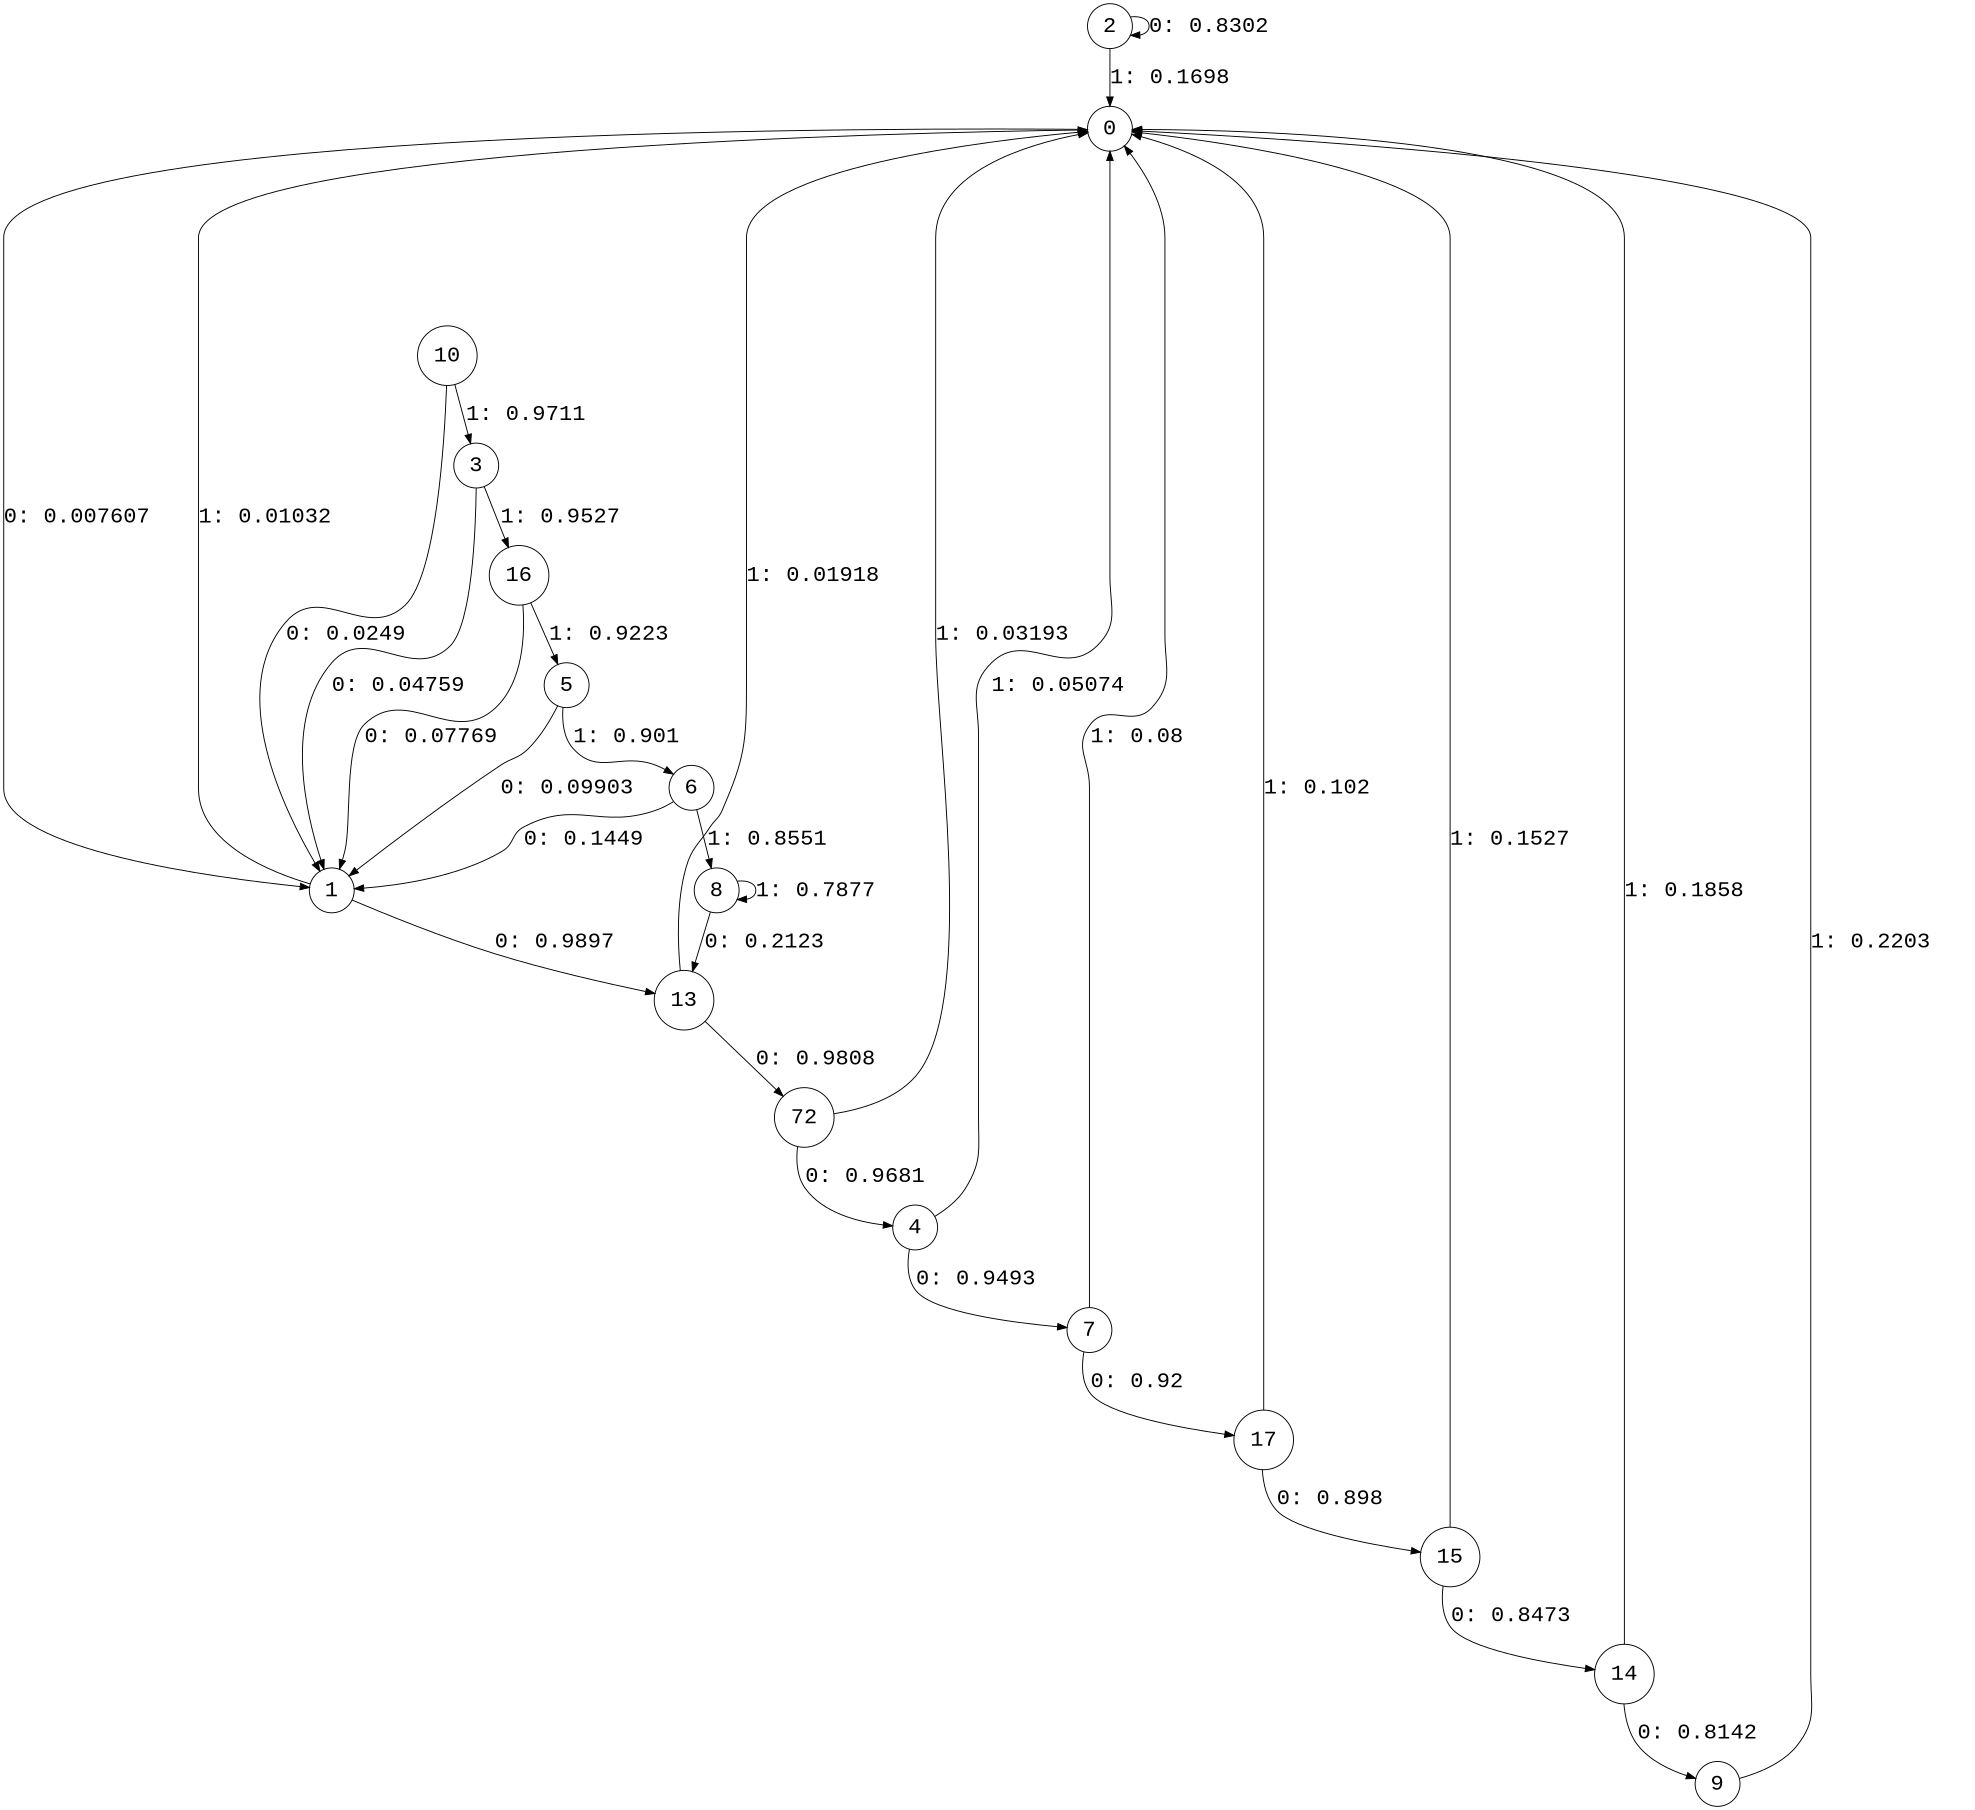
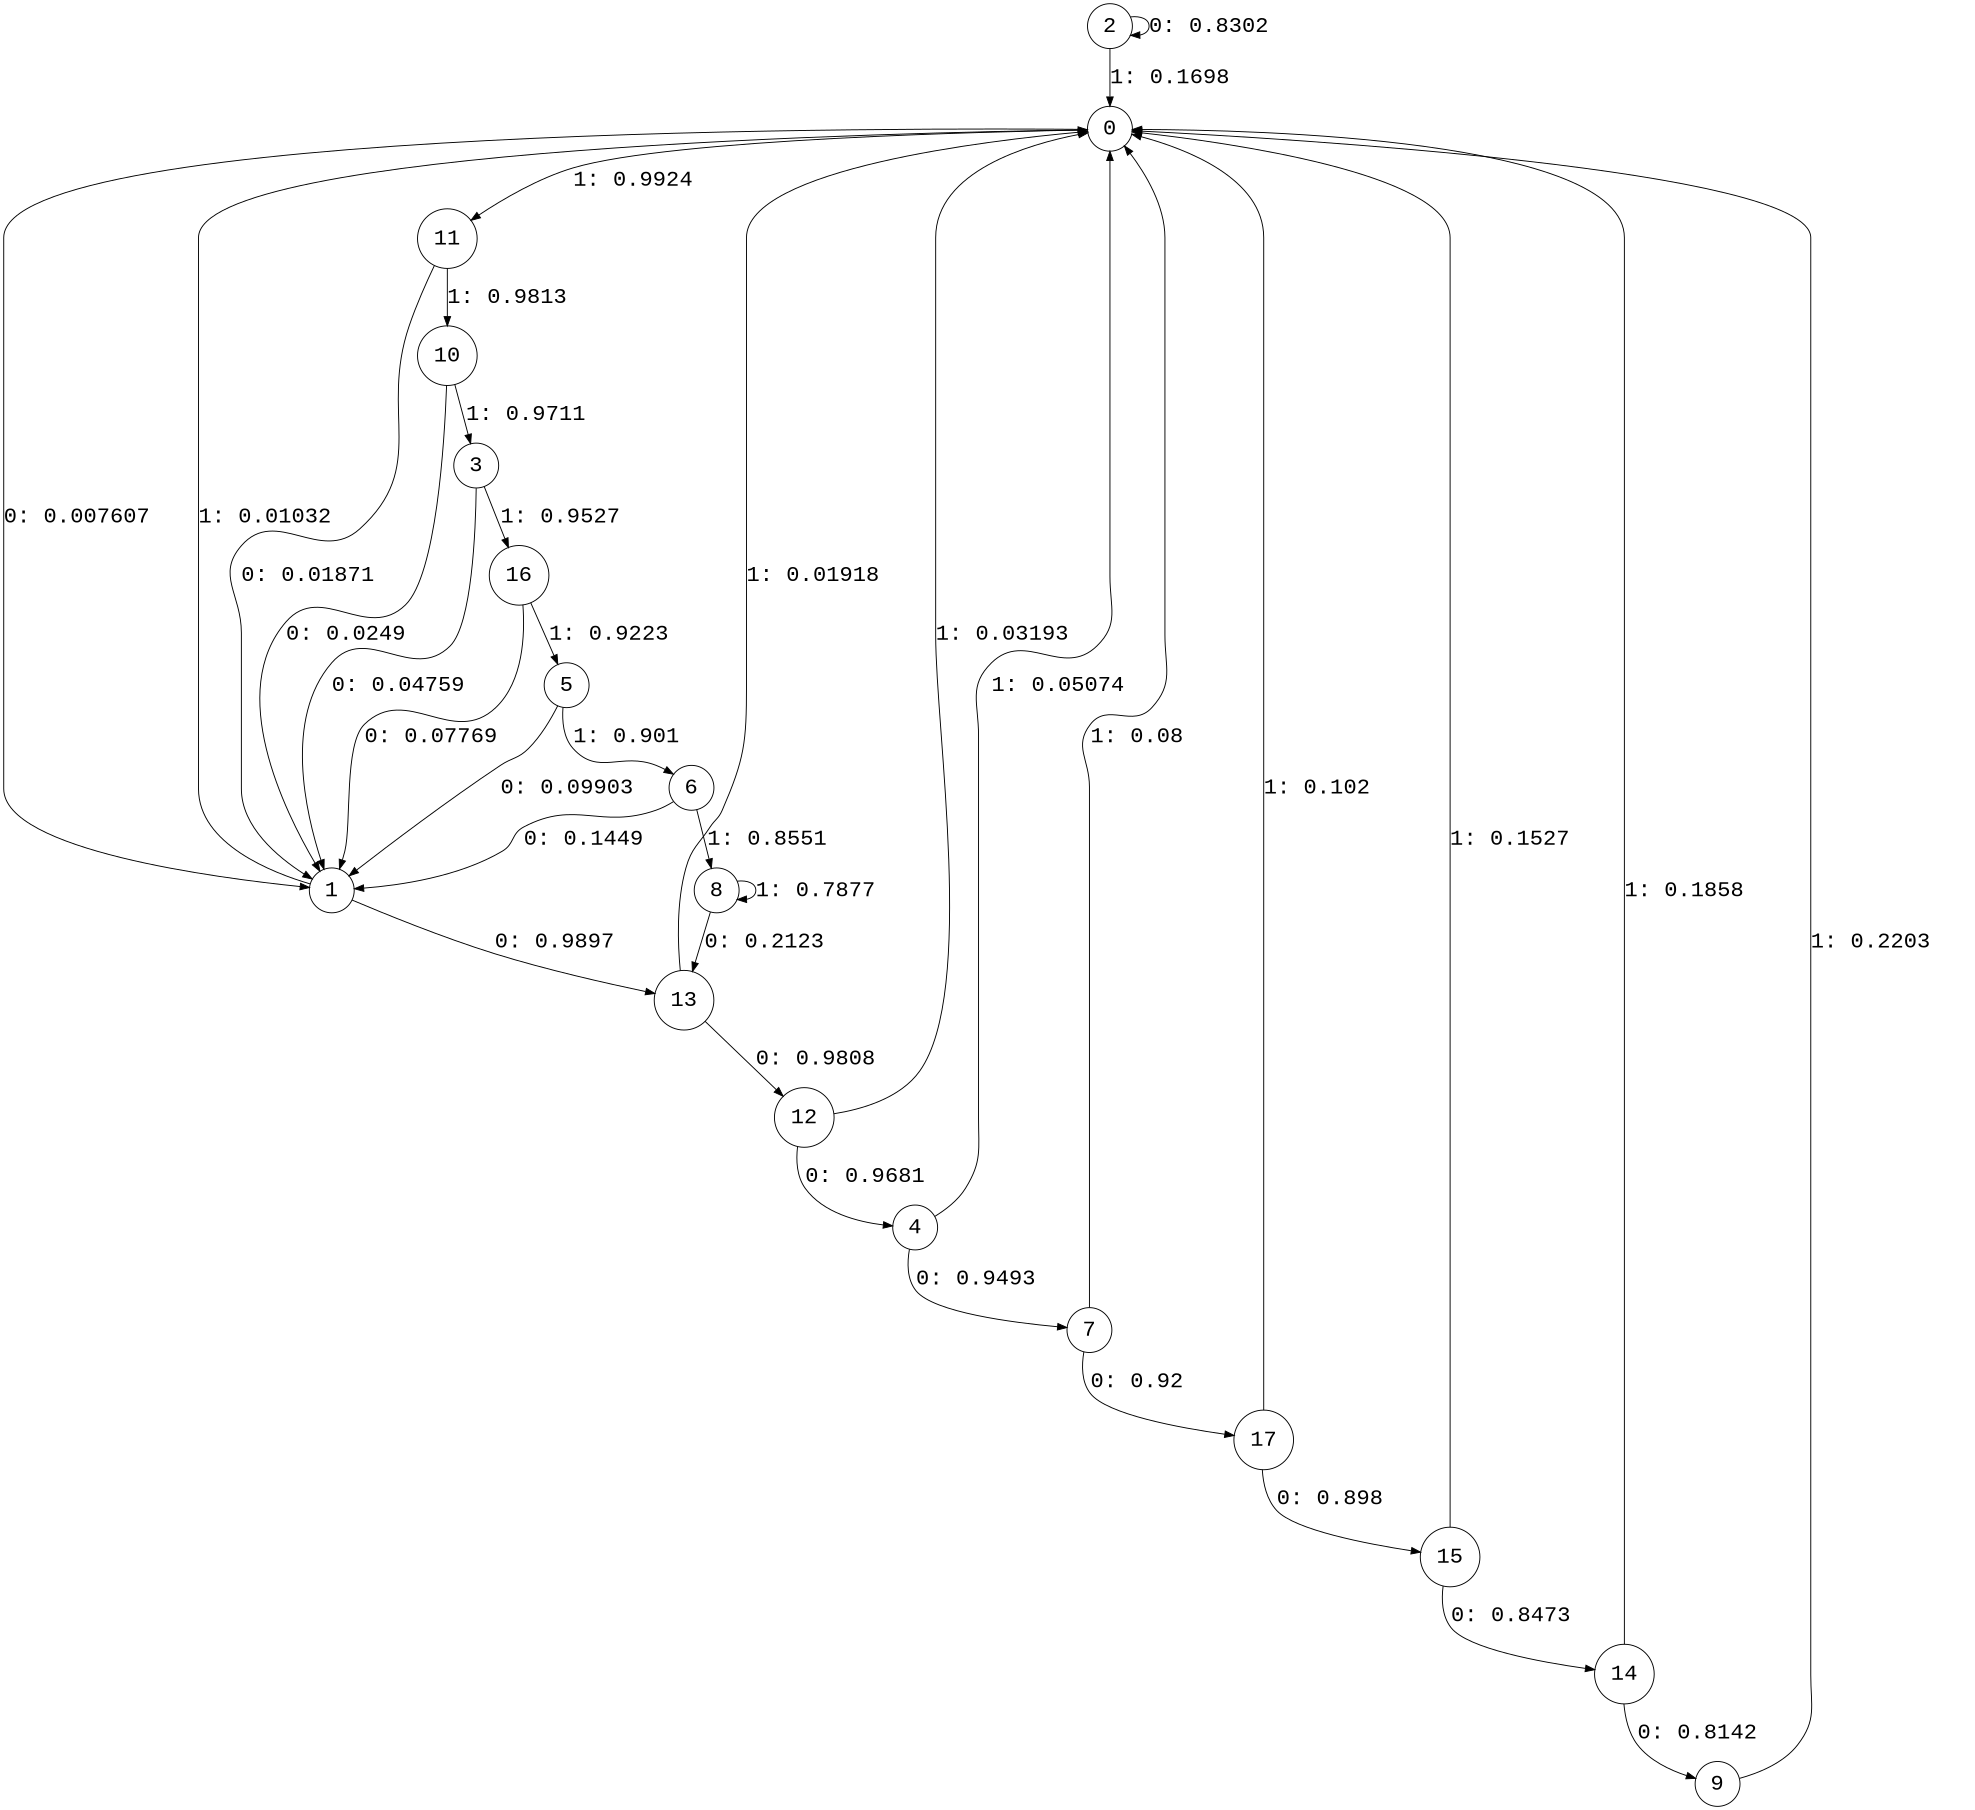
none -> (447, 239)
(804, 1117) -> (804, 1117)
